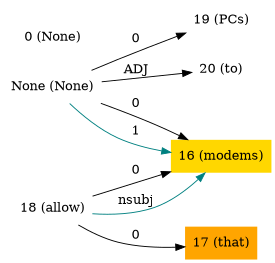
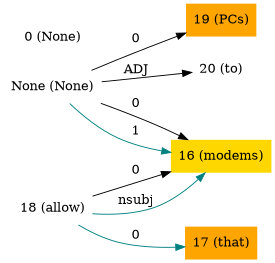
(221, 20) -> (221, 20)
(125, 244) -> (125, 244)
